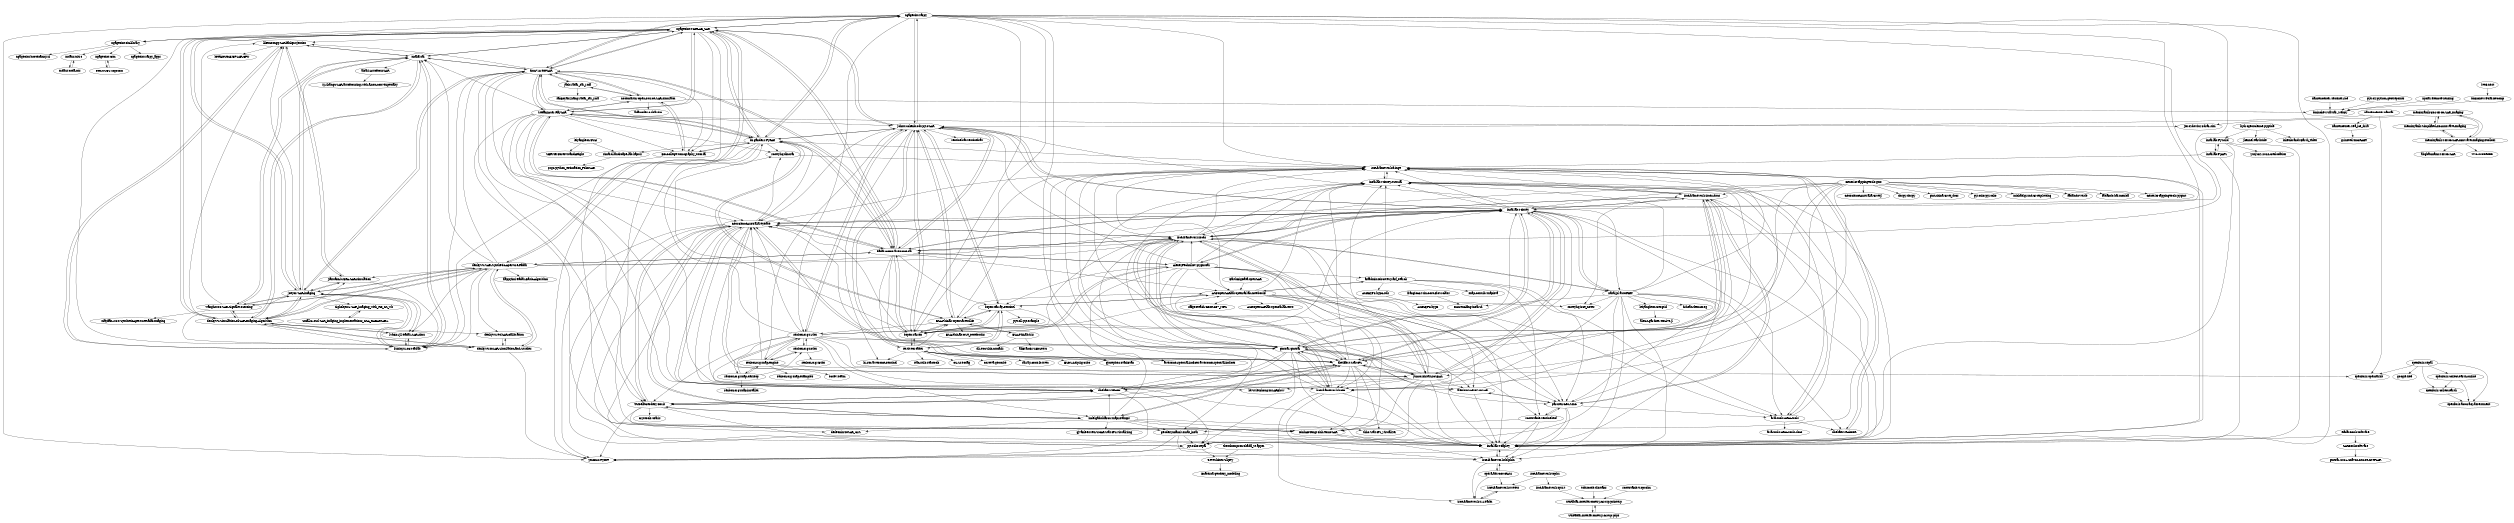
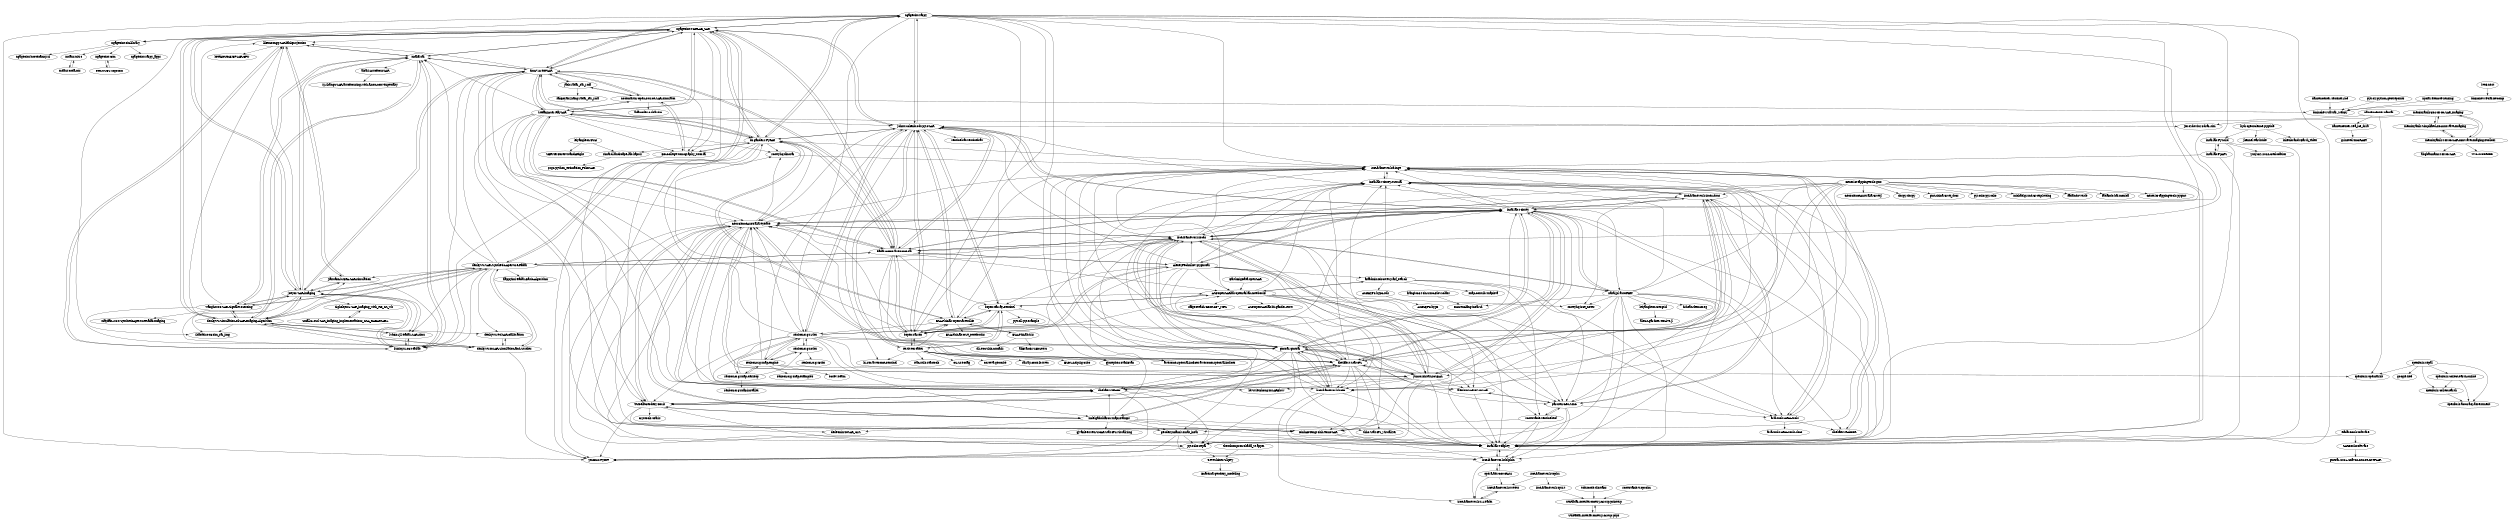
(1428, 293) -> (1428, 293)
(1270, 307) -> (1270, 307)
none -> (213, 335)
